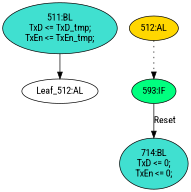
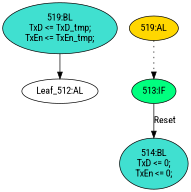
(60, 28) -> (60, 28)
(154, 28) -> (154, 28)
(154, 91) -> (154, 91)
(154, 164) -> (154, 164)
